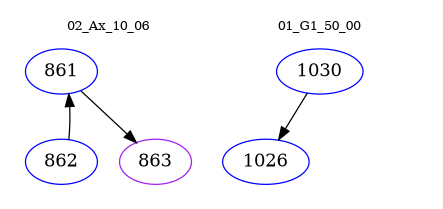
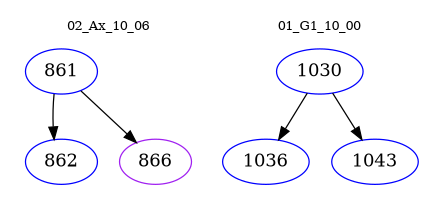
(320, 27) -> (320, 27)
(70, 123) -> (53, 110)
(156, 162) -> (156, 162)
(266, 162) -> (266, 162)
none -> (375, 162)
